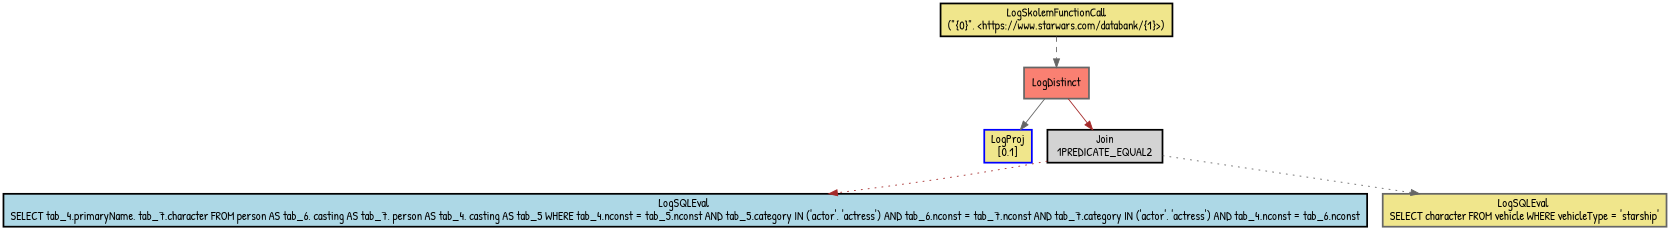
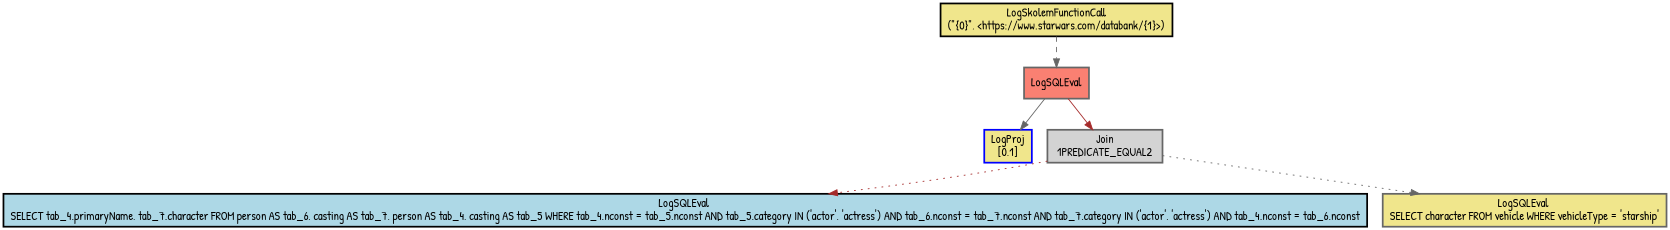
(1057, 83) -> (1057, 83)
(1105, 146) -> (1105, 146)
